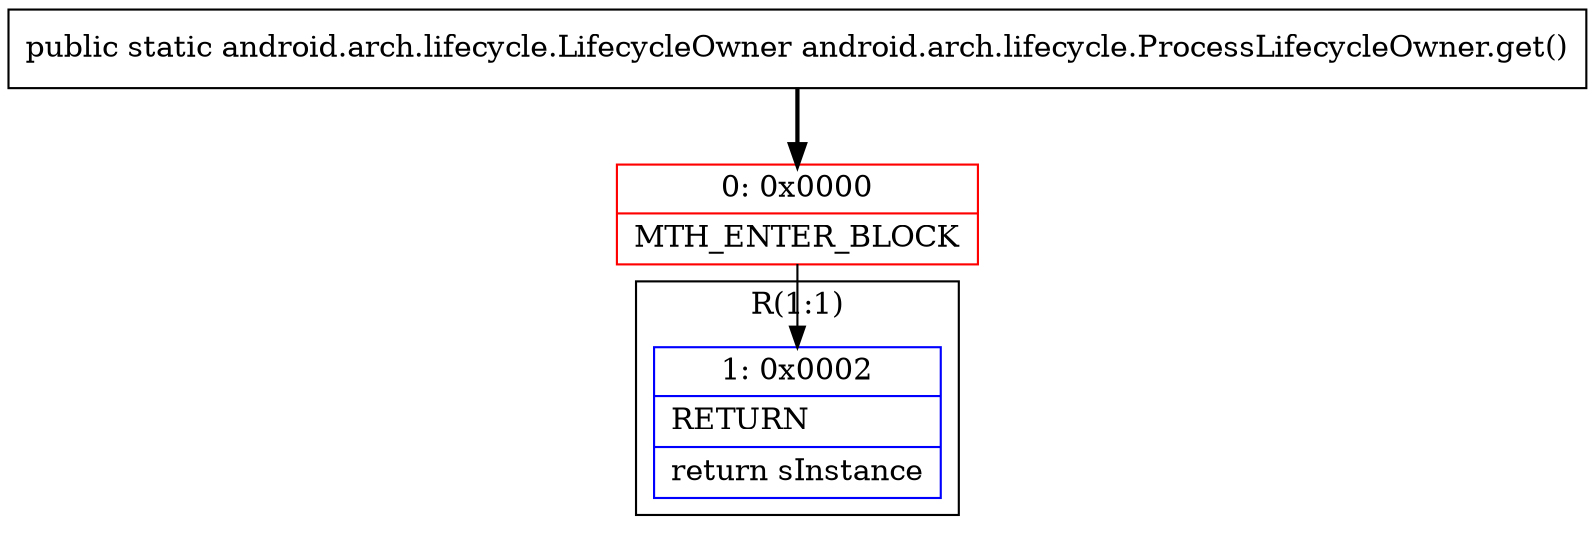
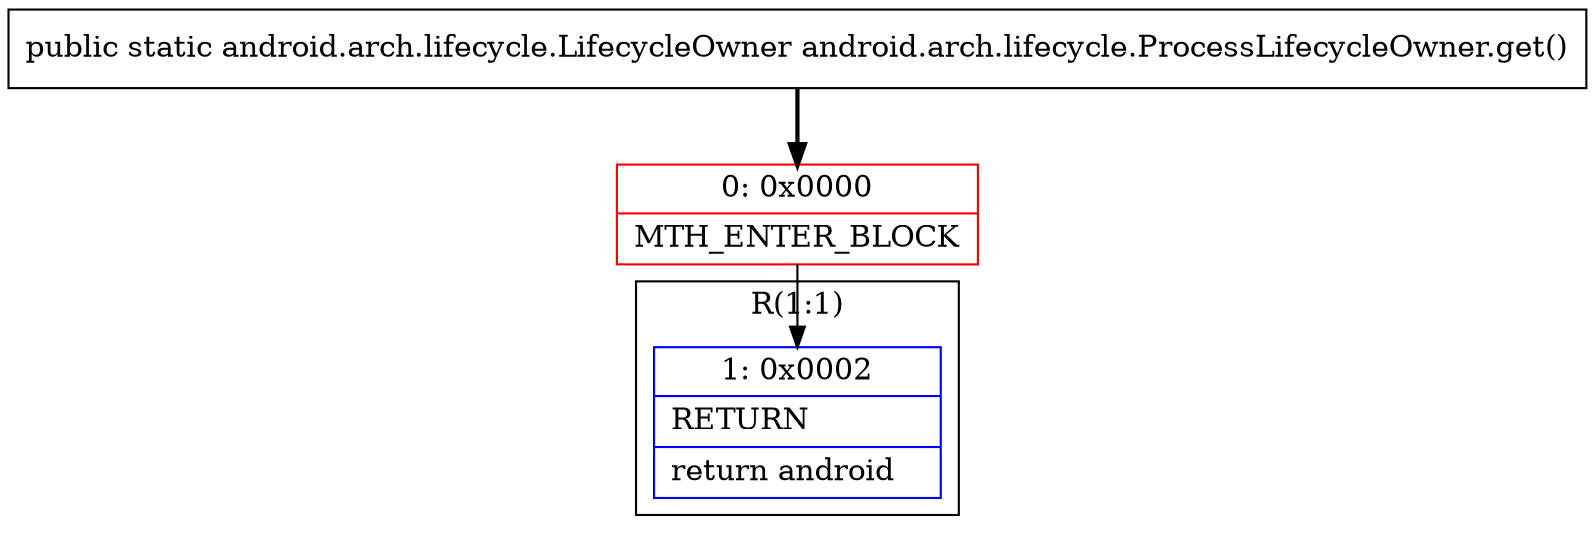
(797, 471) -> (784, 471)
